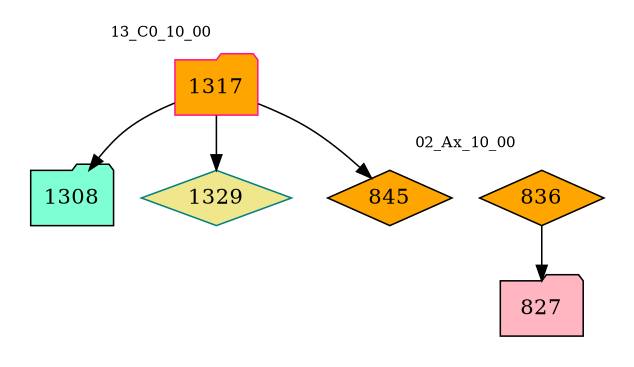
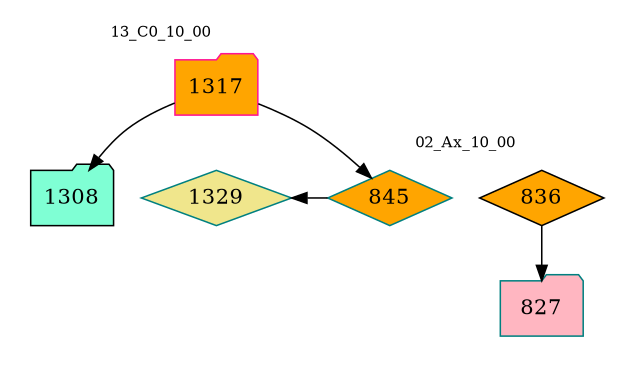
(216, 135) -> (318, 198)
(390, 198) -> (390, 198)
(542, 308) -> (542, 308)
